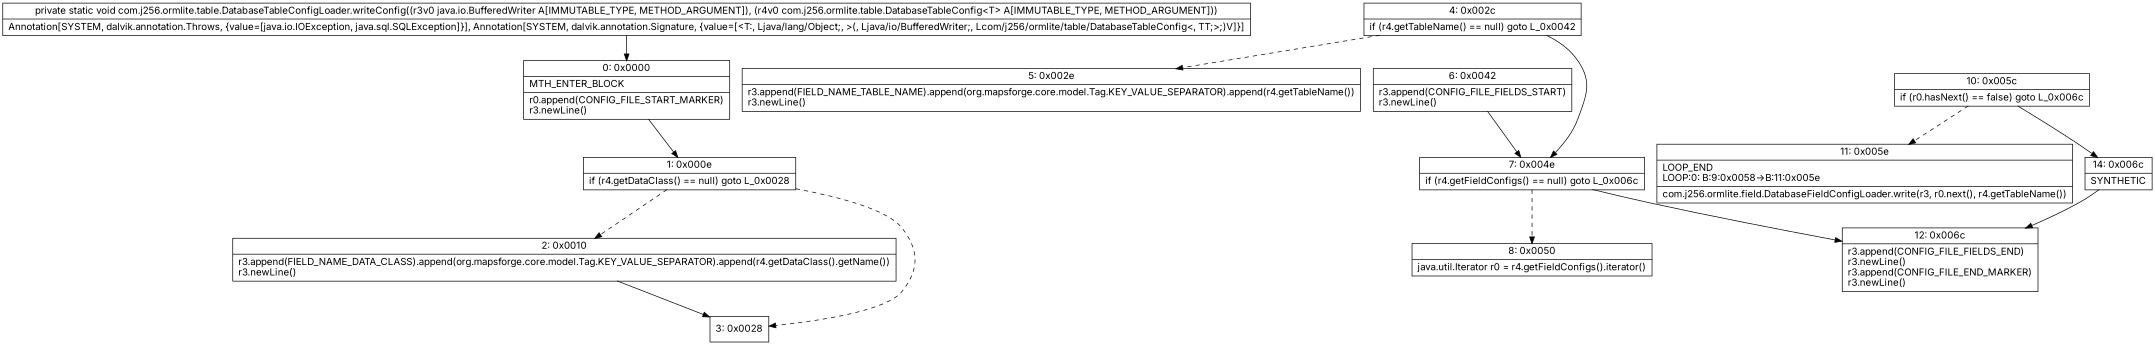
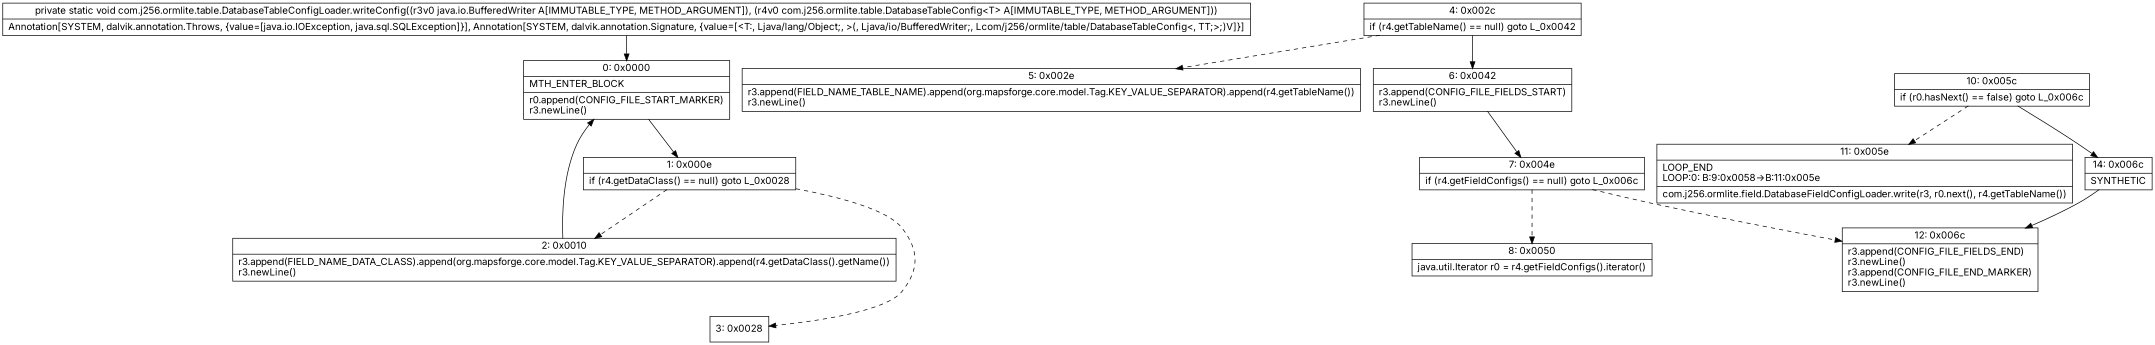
(1587, 89) -> (1473, 49)
(1713, 216) -> (1713, 216)
(660, 298) -> (566, 179)
